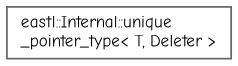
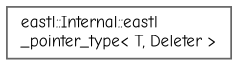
(119, 33) -> (119, 33)
